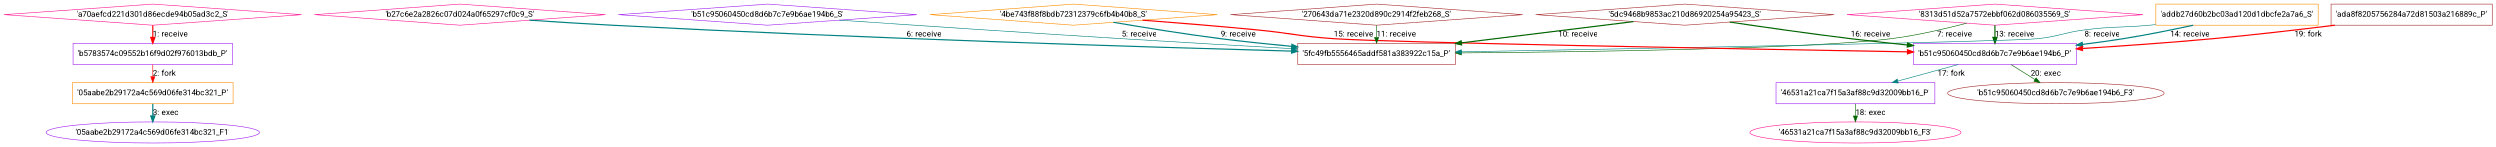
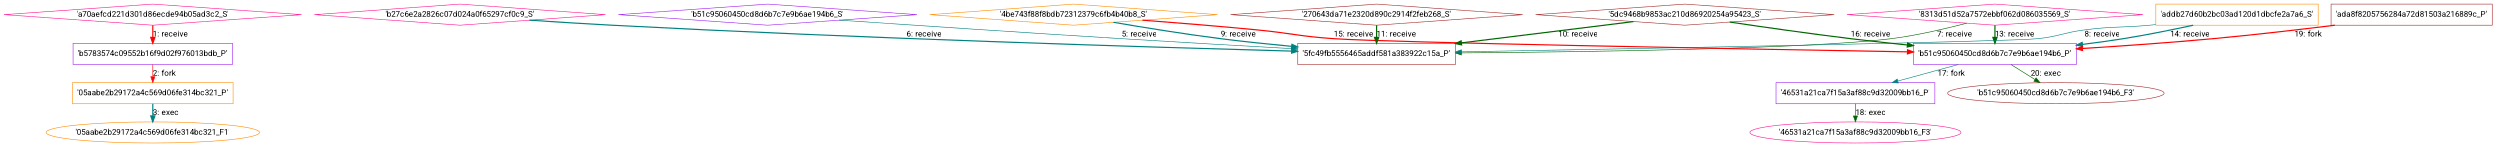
(1377, 31) -> (1377, 31)
(153, 132) -> (153, 132)
